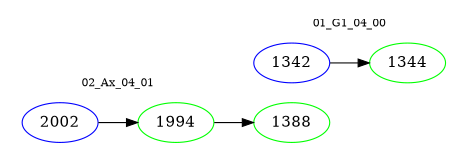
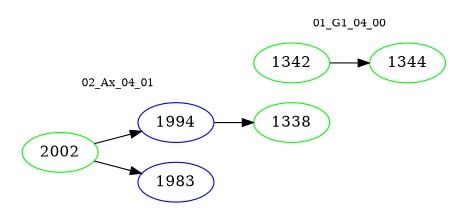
(292, 63) -> (292, 63)
(60, 123) -> (60, 152)
(176, 123) -> (176, 123)
(292, 123) -> (292, 123)
none -> (176, 182)
